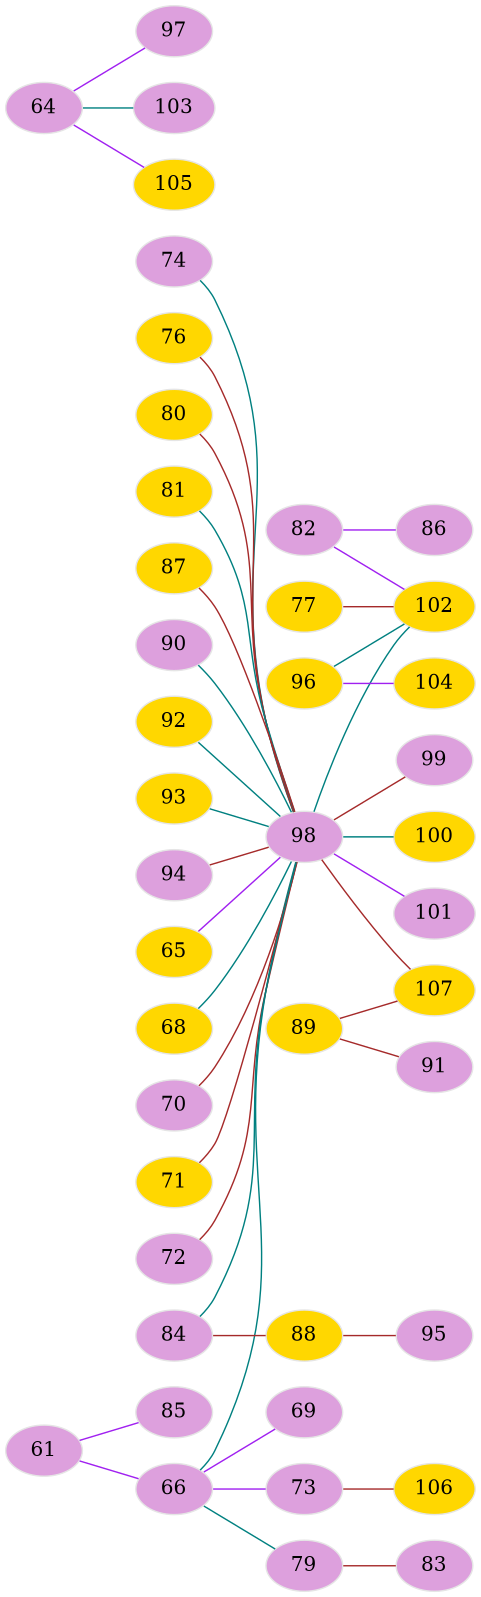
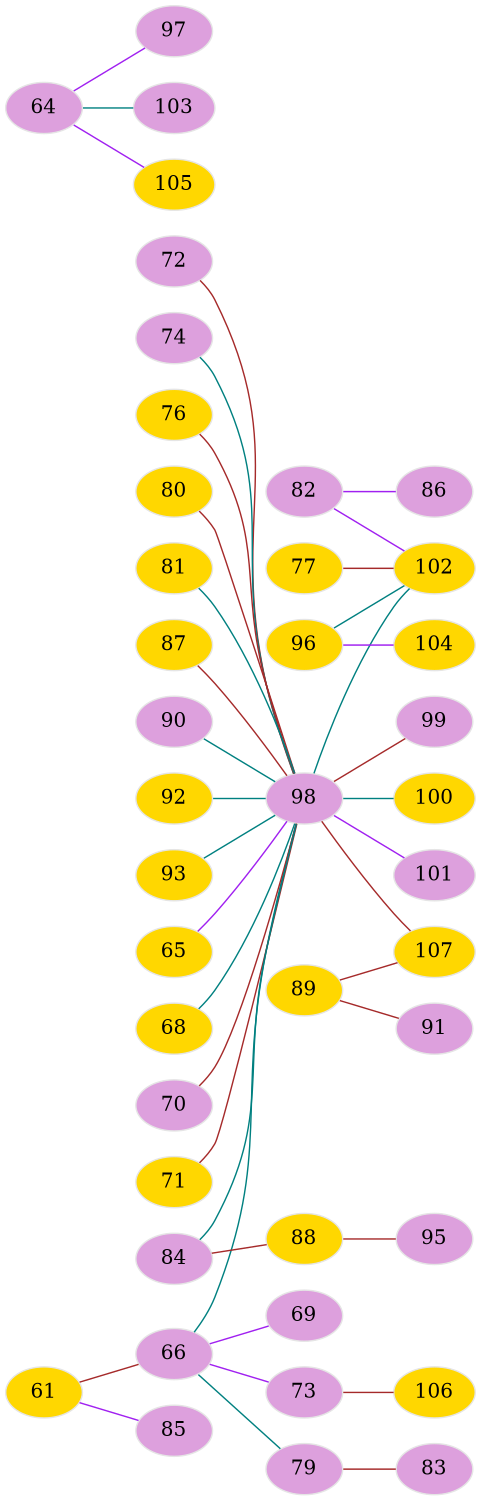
(174, 875) -> none
(44, 1451) -> (44, 1392)
(109, 1470) -> (109, 1373)
